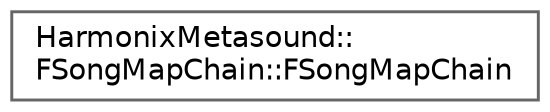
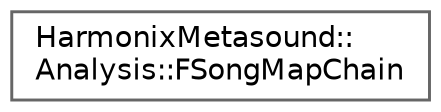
(275, 56) -> (221, 56)
